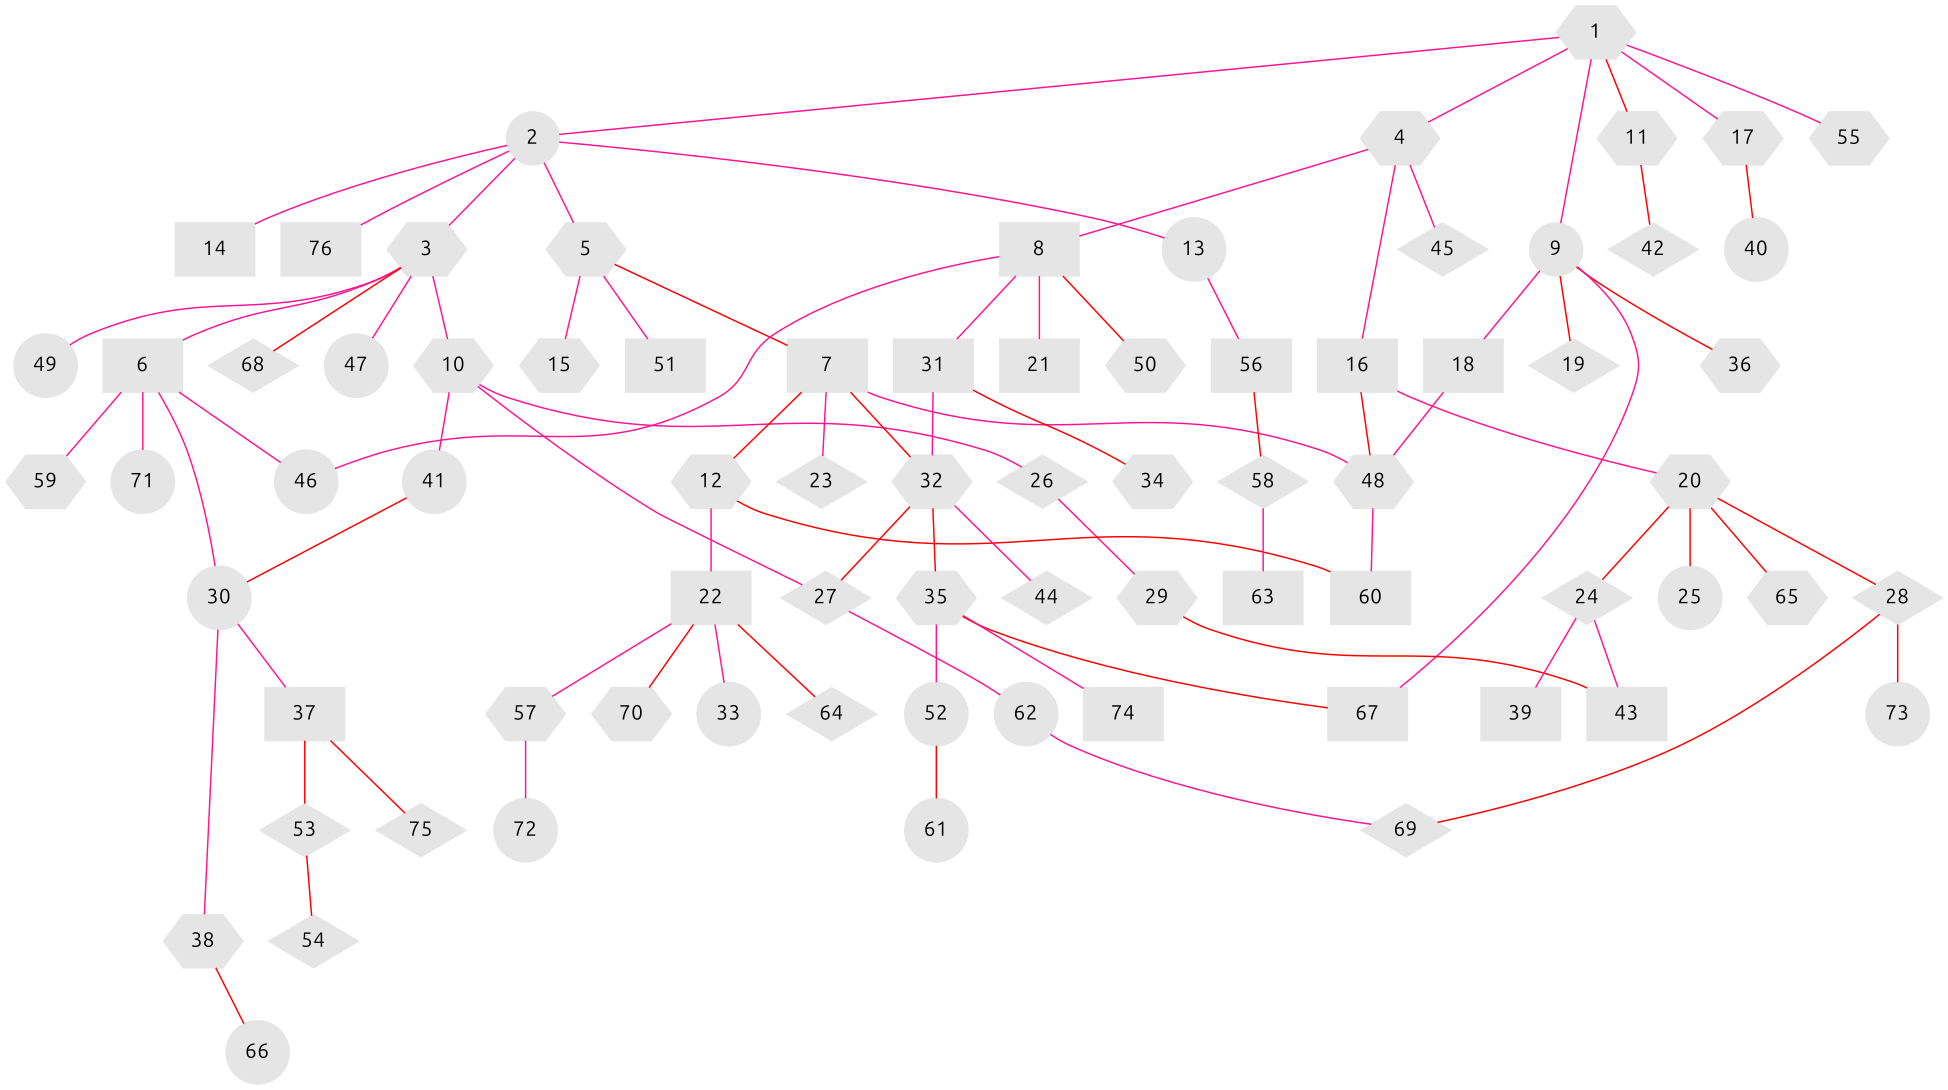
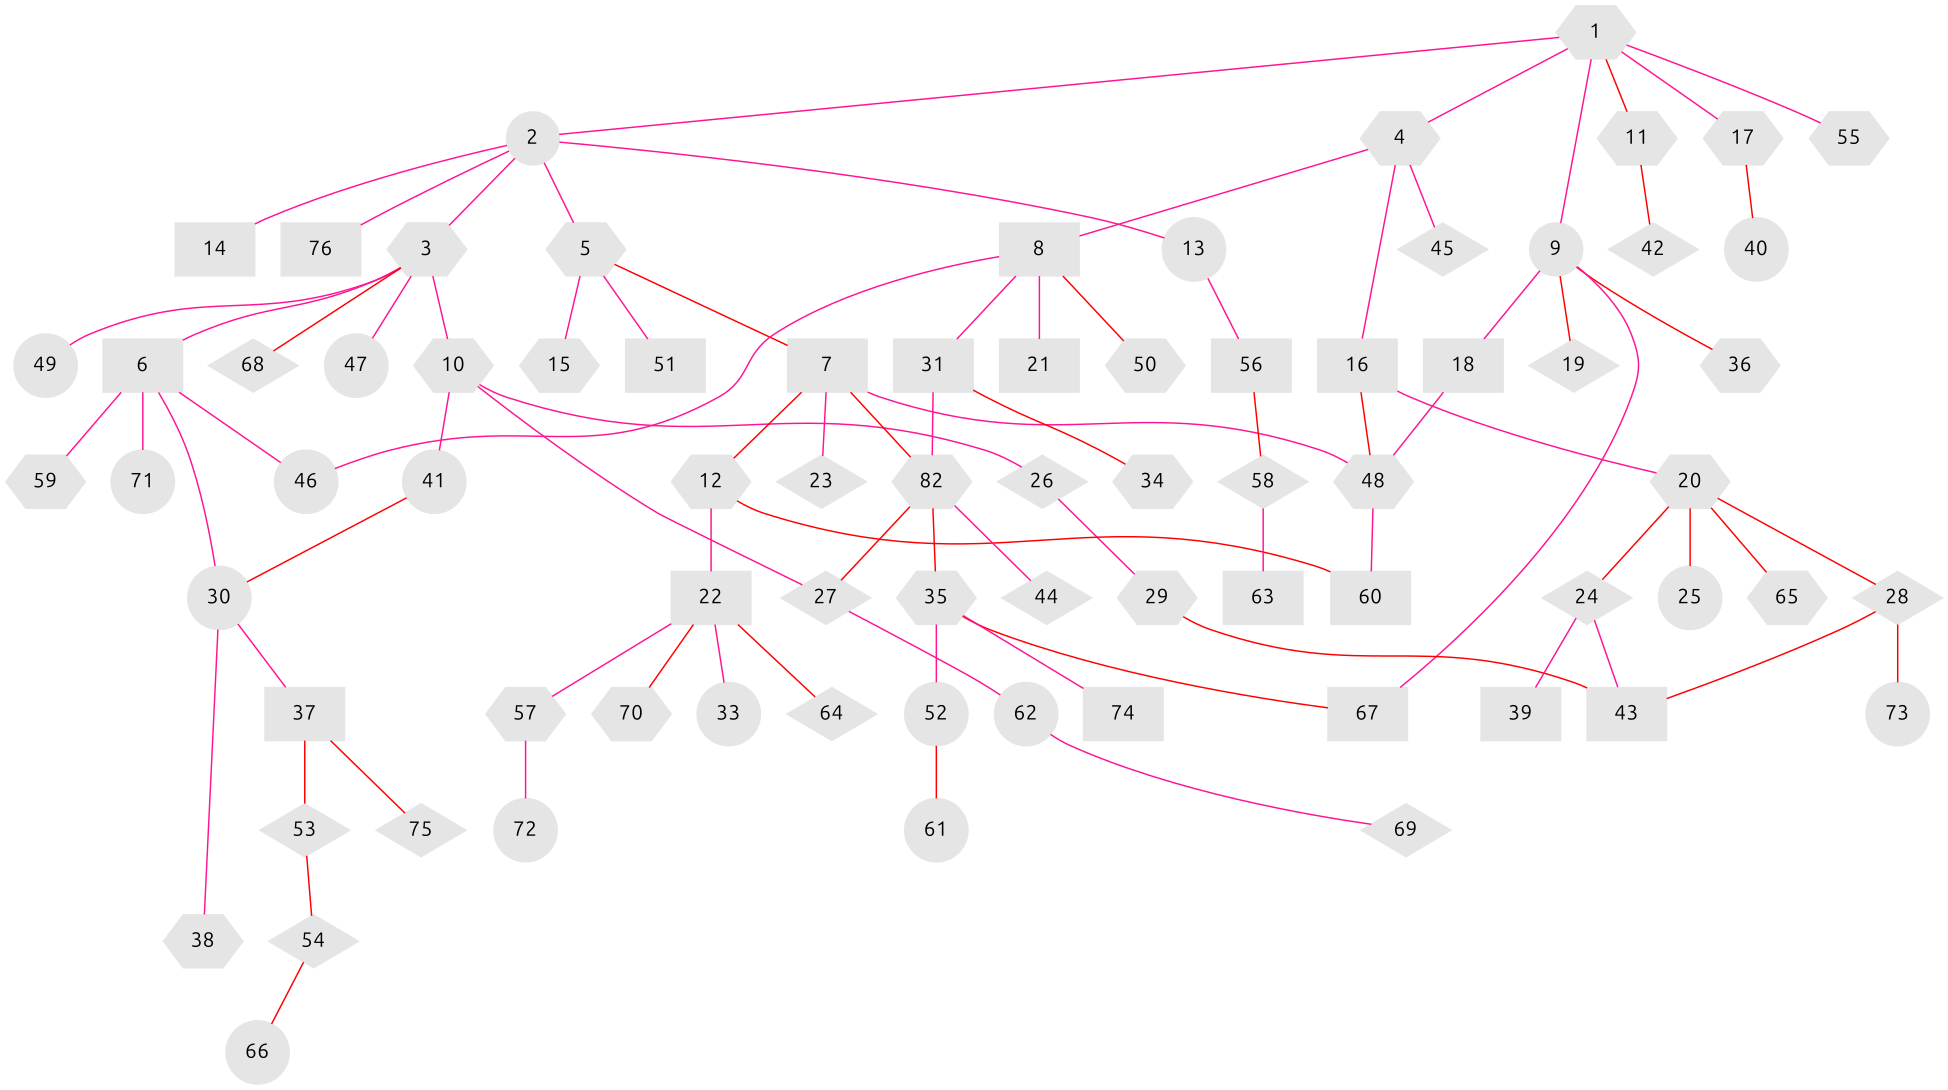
(932, 482) -> (932, 482)
(1673, 749) -> (1773, 658)
(230, 996) -> (288, 993)
